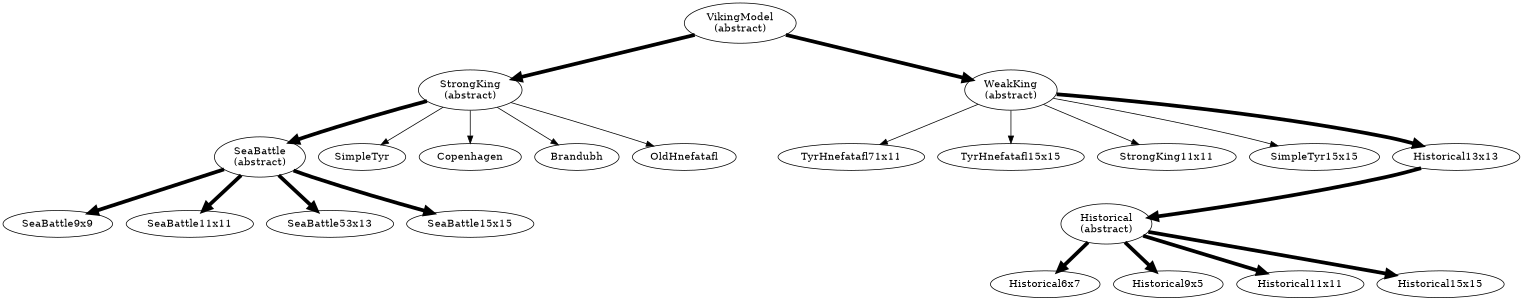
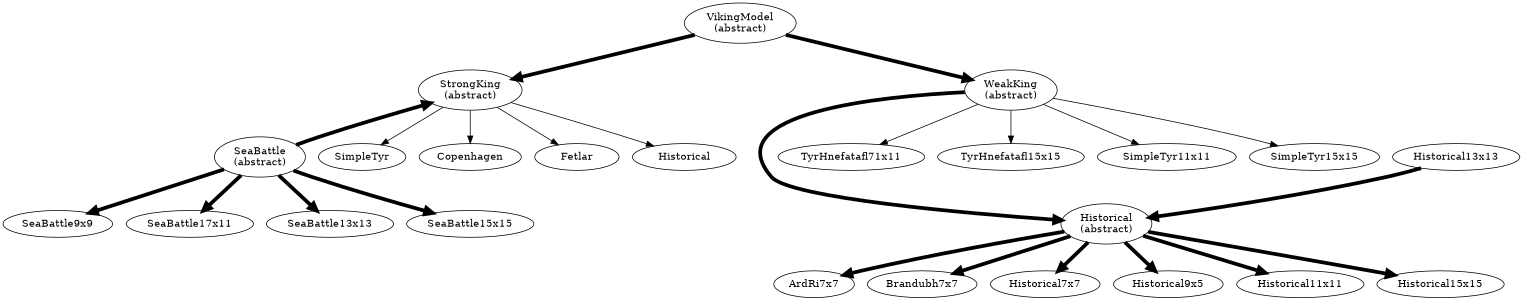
(1236, 113) -> (788, 185)
(362, 119) -> (359, 124)
(577, 157) -> (577, 157)
(684, 157) -> (684, 157)
(1167, 157) -> (1167, 157)
(190, 224) -> (190, 224)
(330, 224) -> (330, 224)
none -> (814, 284)
none -> (922, 284)
(1045, 284) -> (1045, 284)
